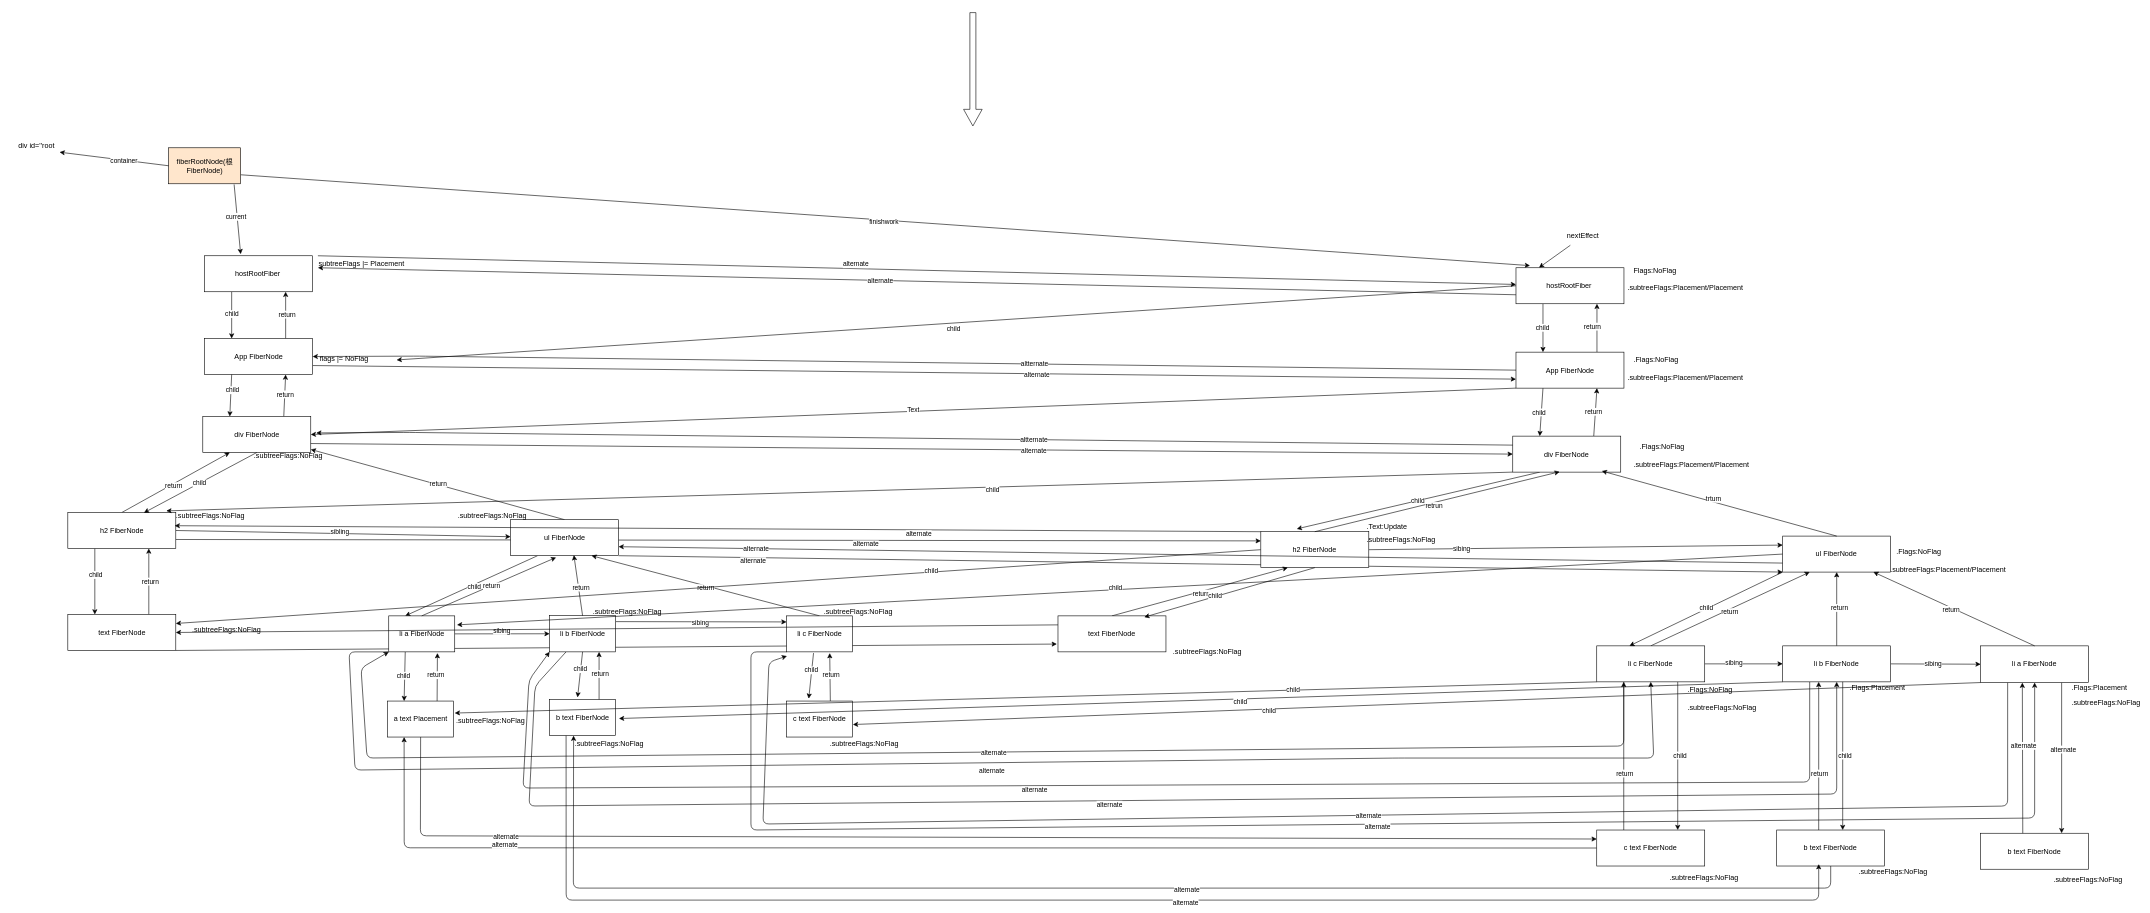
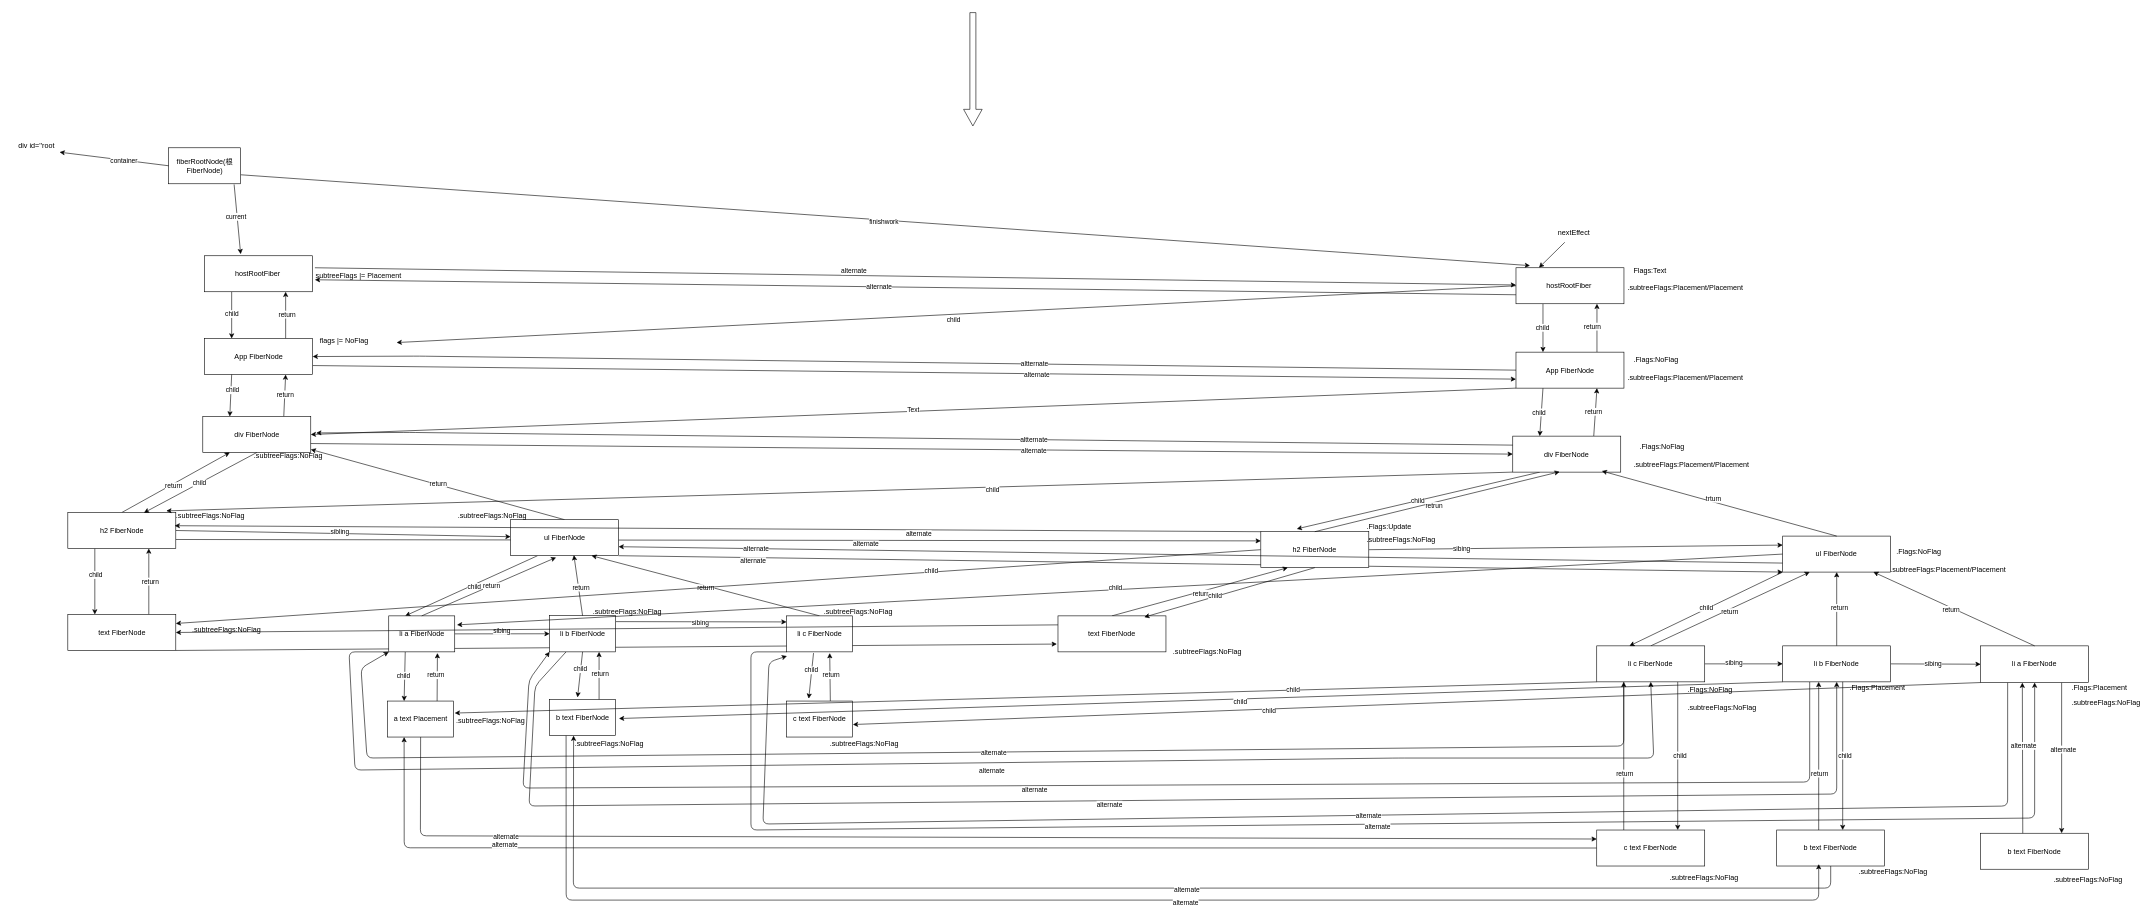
(205, 166) -> (205, 166)
(1583, 236) -> (1574, 233)
(367, 268) -> (364, 280)
(1655, 271) -> (1652, 271)
(358, 363) -> (358, 345)
(1389, 527) -> (1391, 527)
